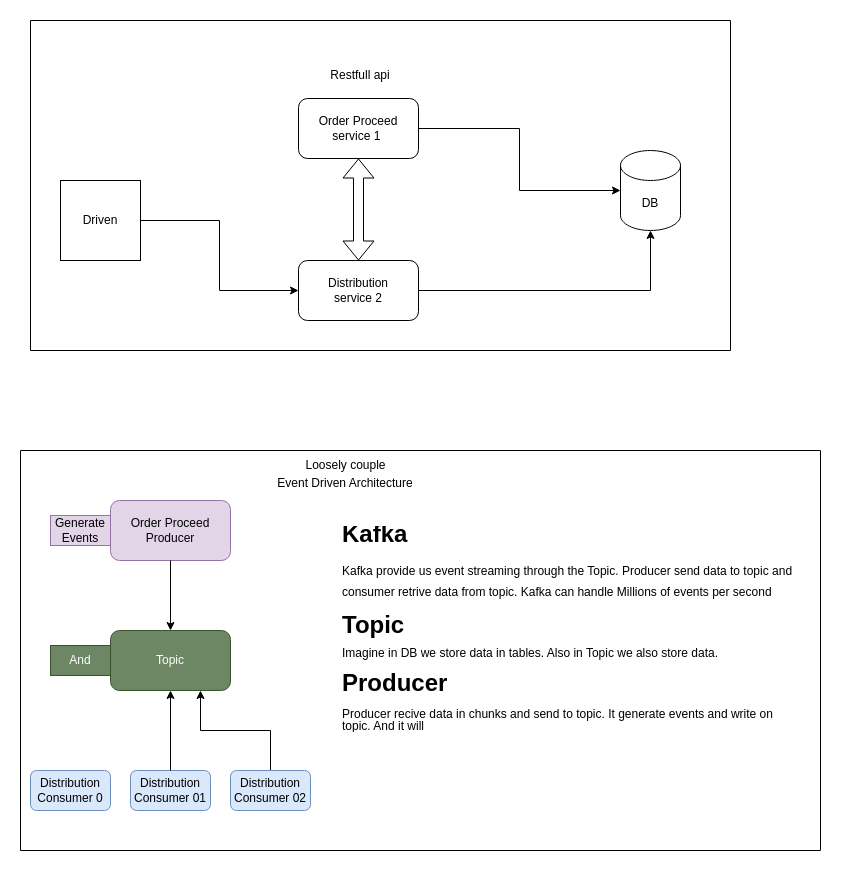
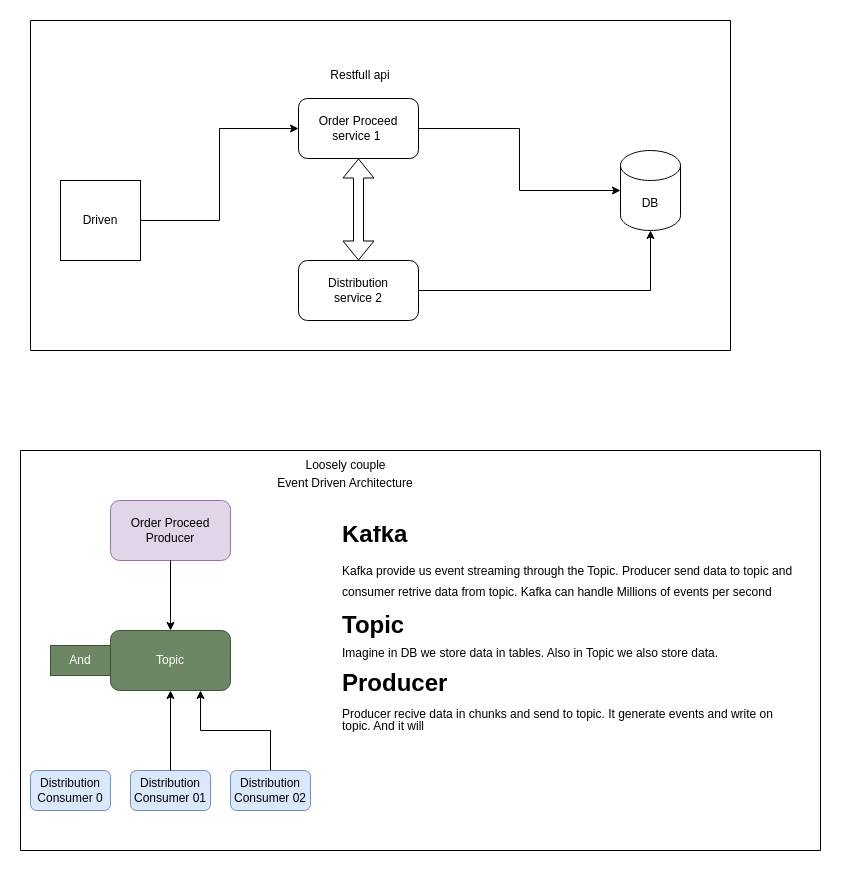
(220, 291) -> (220, 140)
(81, 531) -> none
